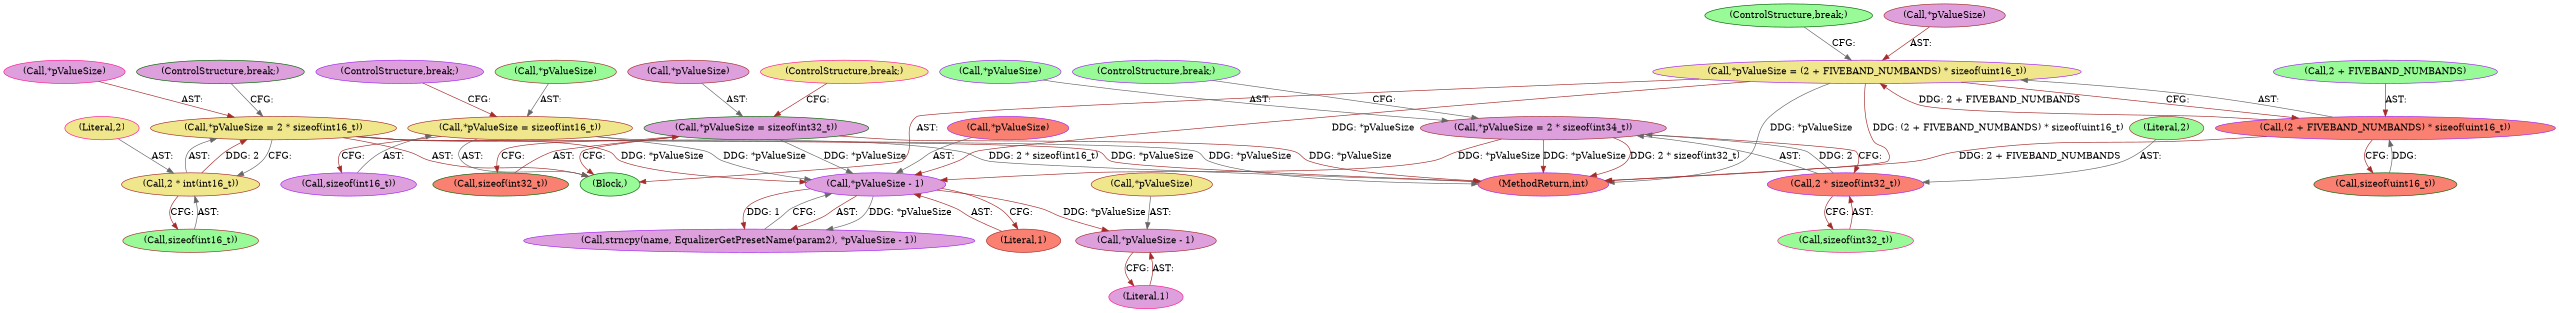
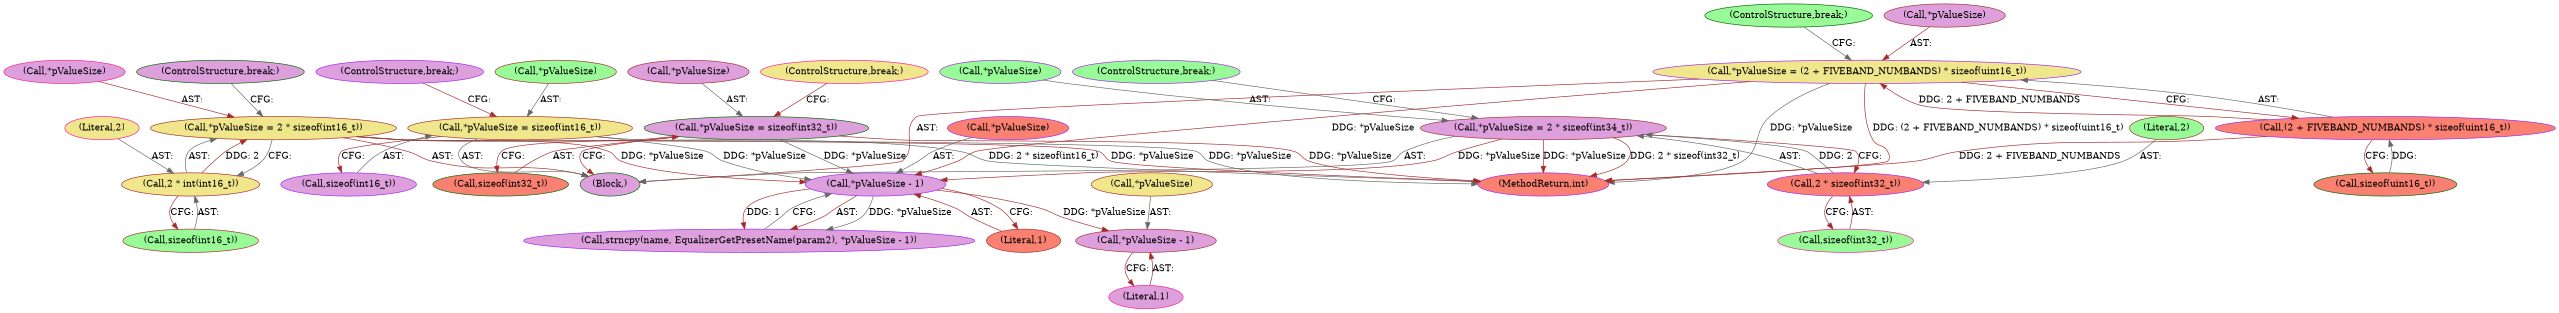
(2385, 72) -> none
none -> (1033, 171)
(610, 184) -> (610, 184)
